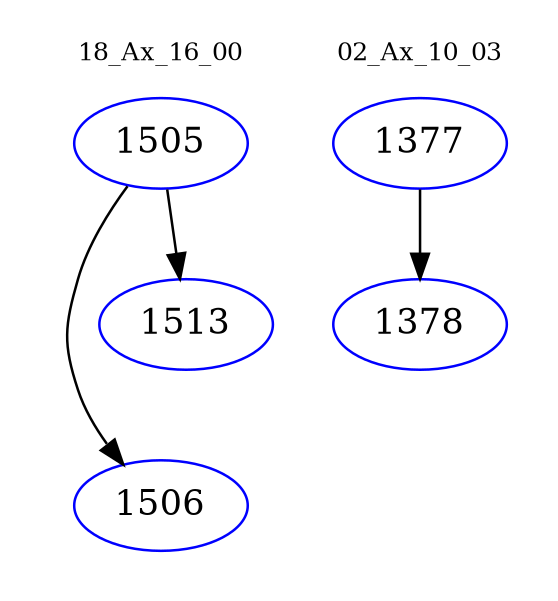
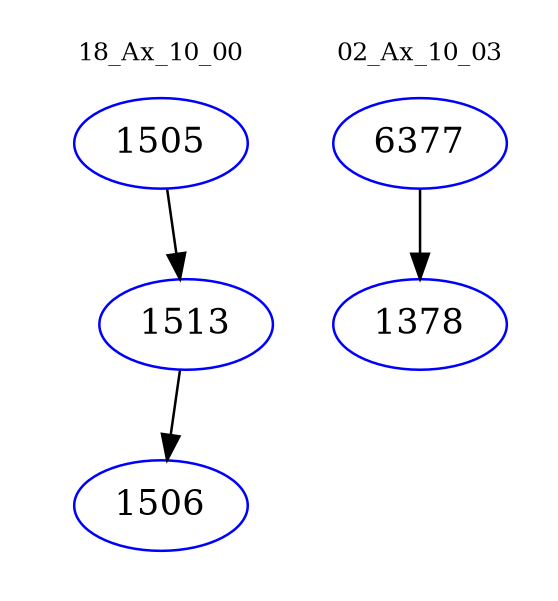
(161, 54) -> (161, 54)
(420, 143) -> (420, 143)
(70, 313) -> (175, 403)
